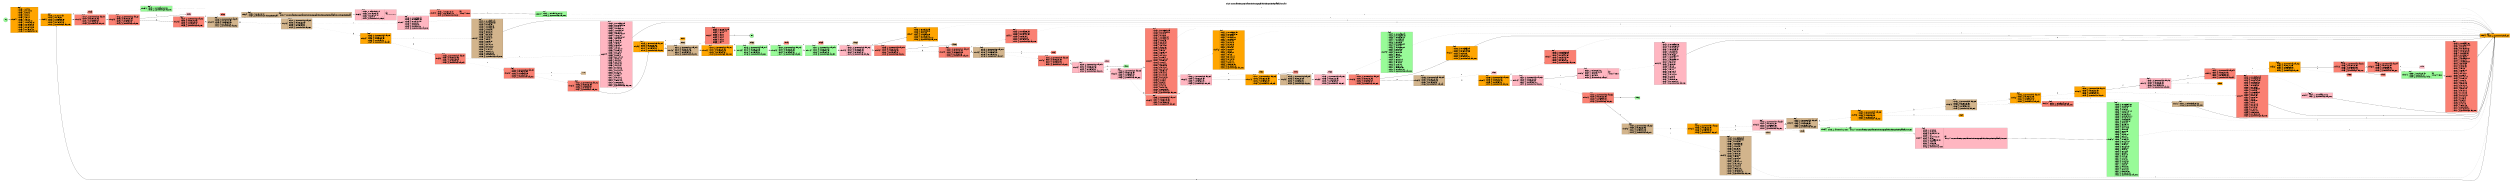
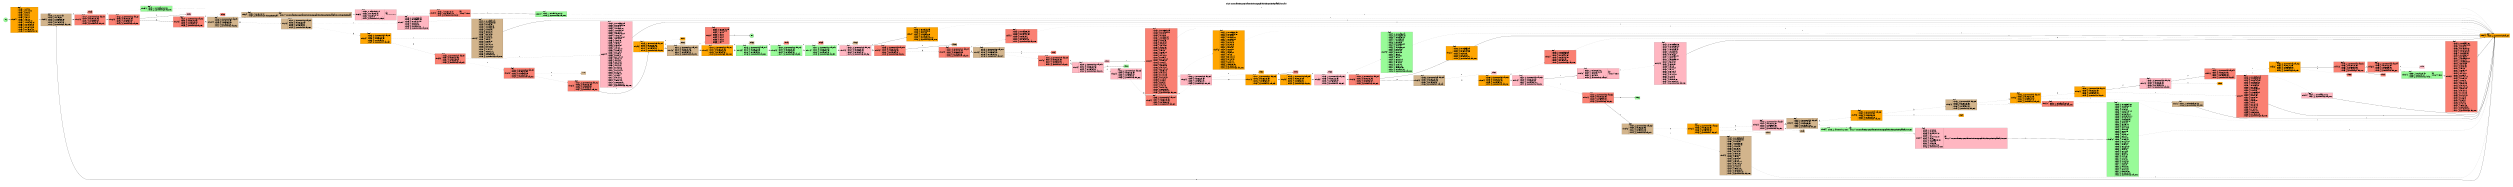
(56, 20) -> (56, 20)
(1143, 68) -> (1127, 61)
(1296, 80) -> (1296, 80)
